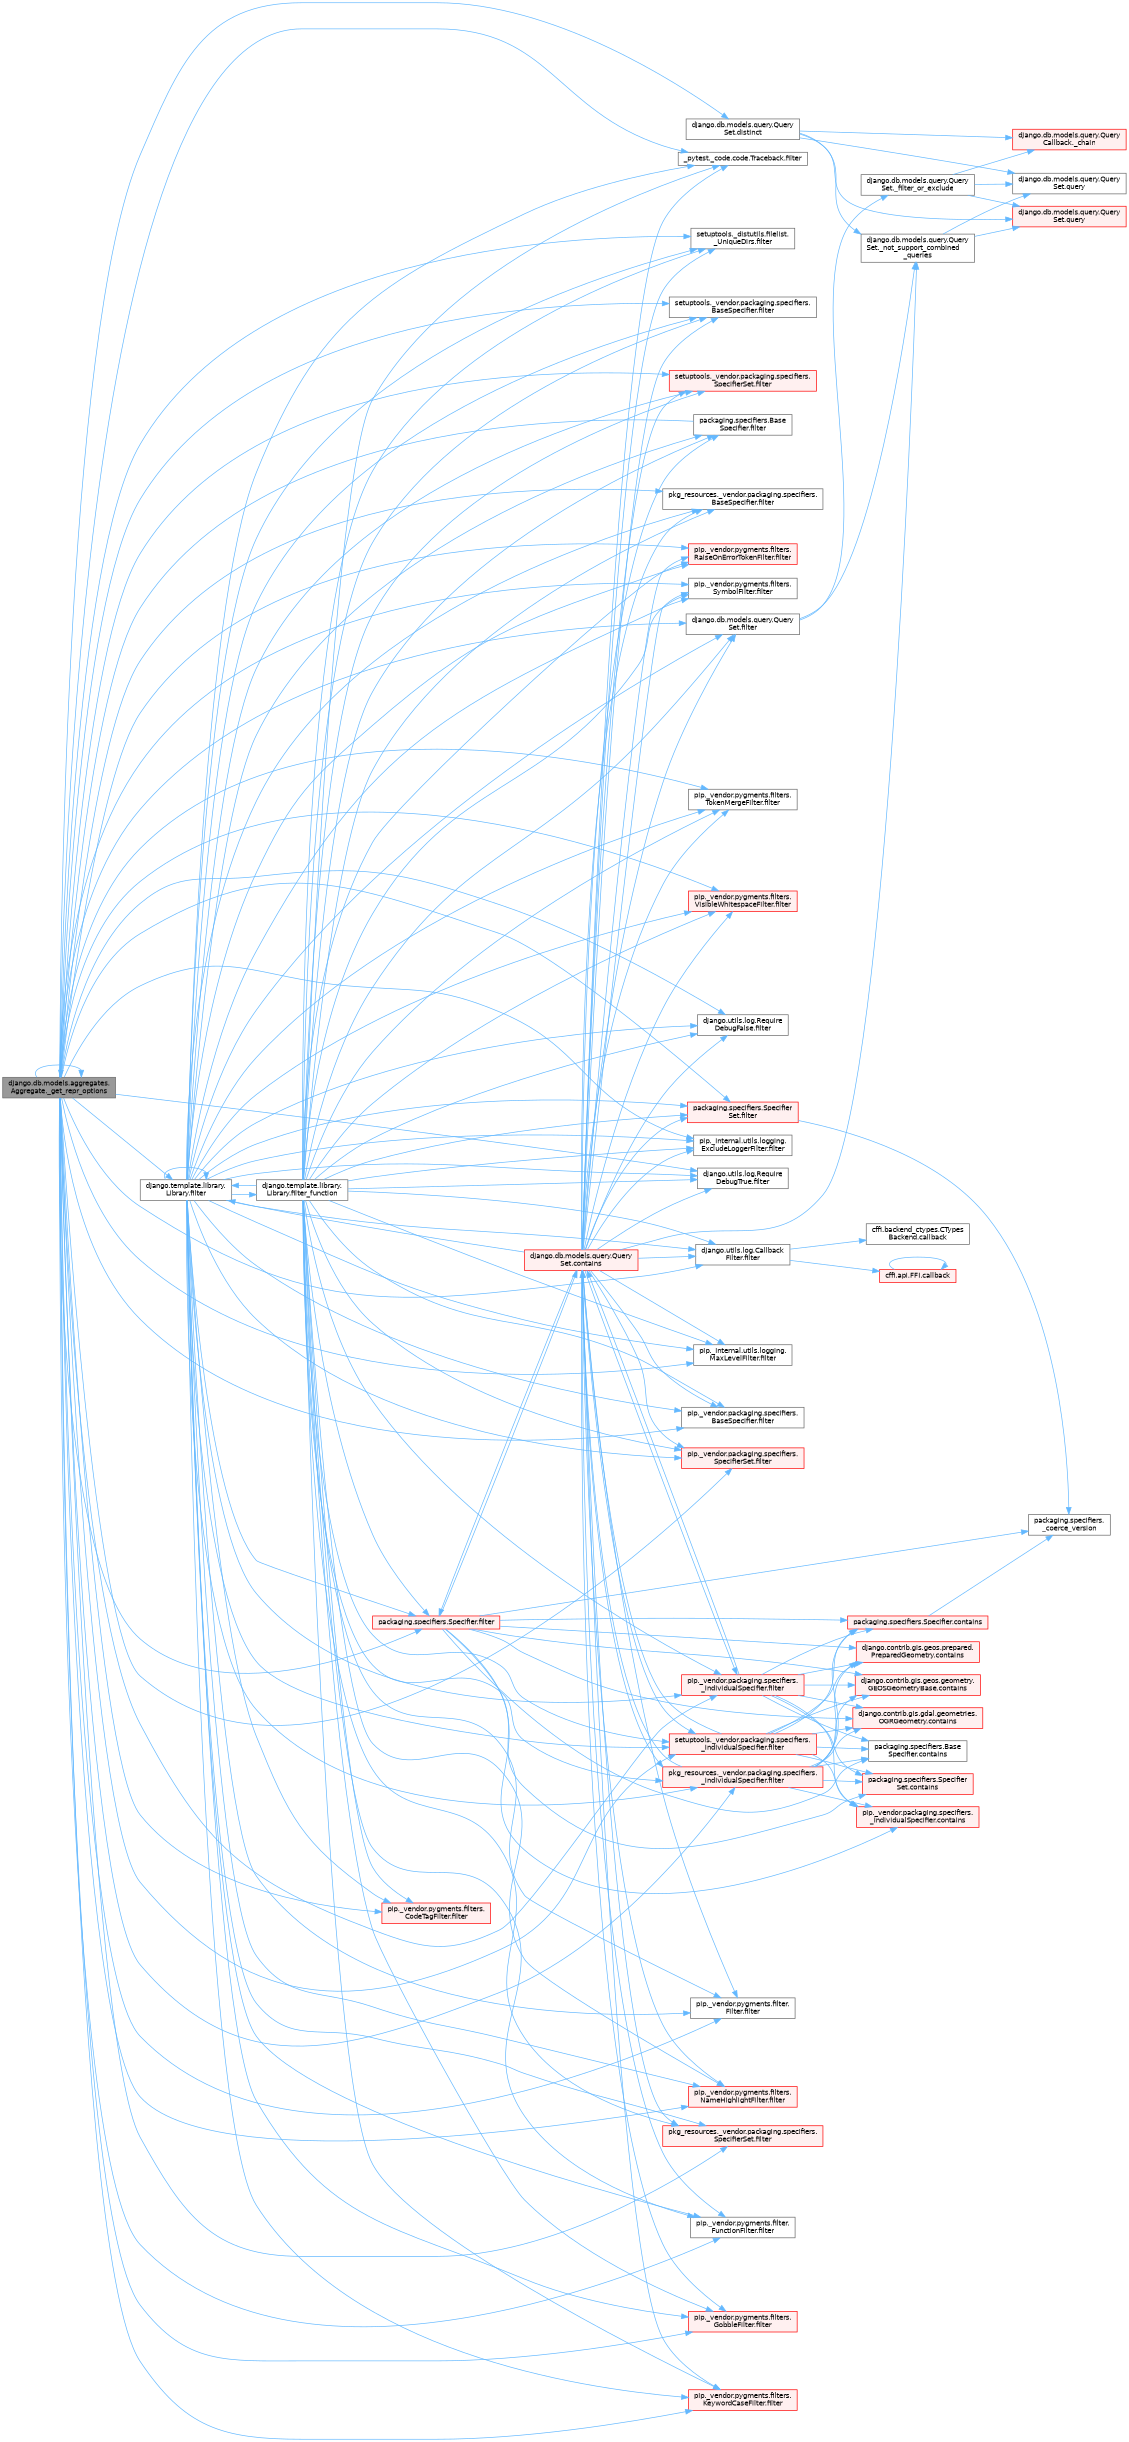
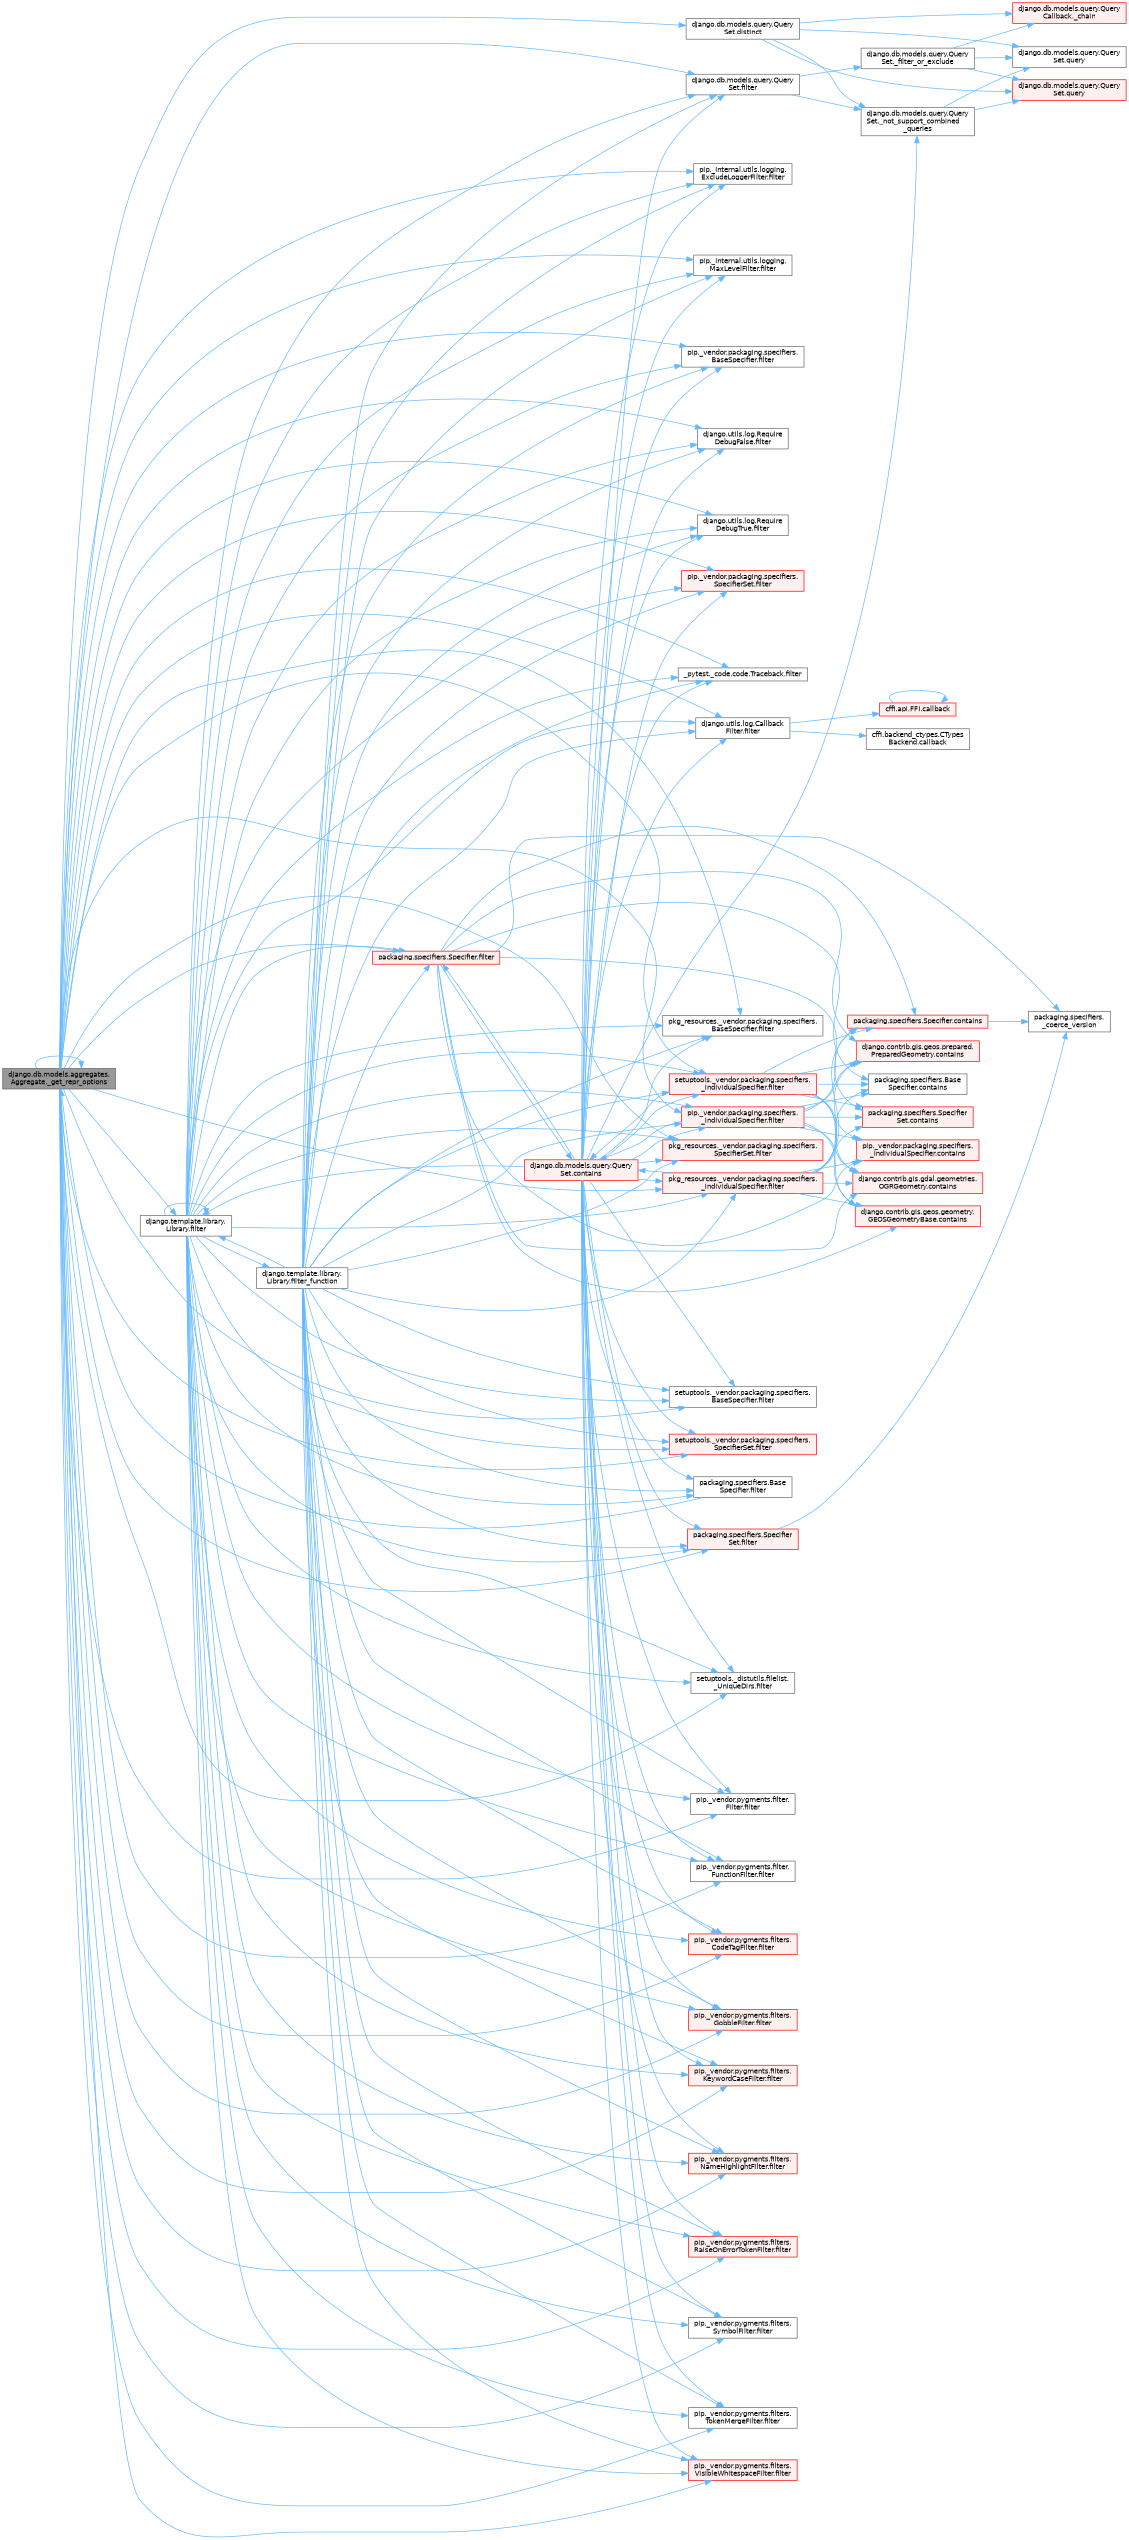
none -> (621, 1745)
